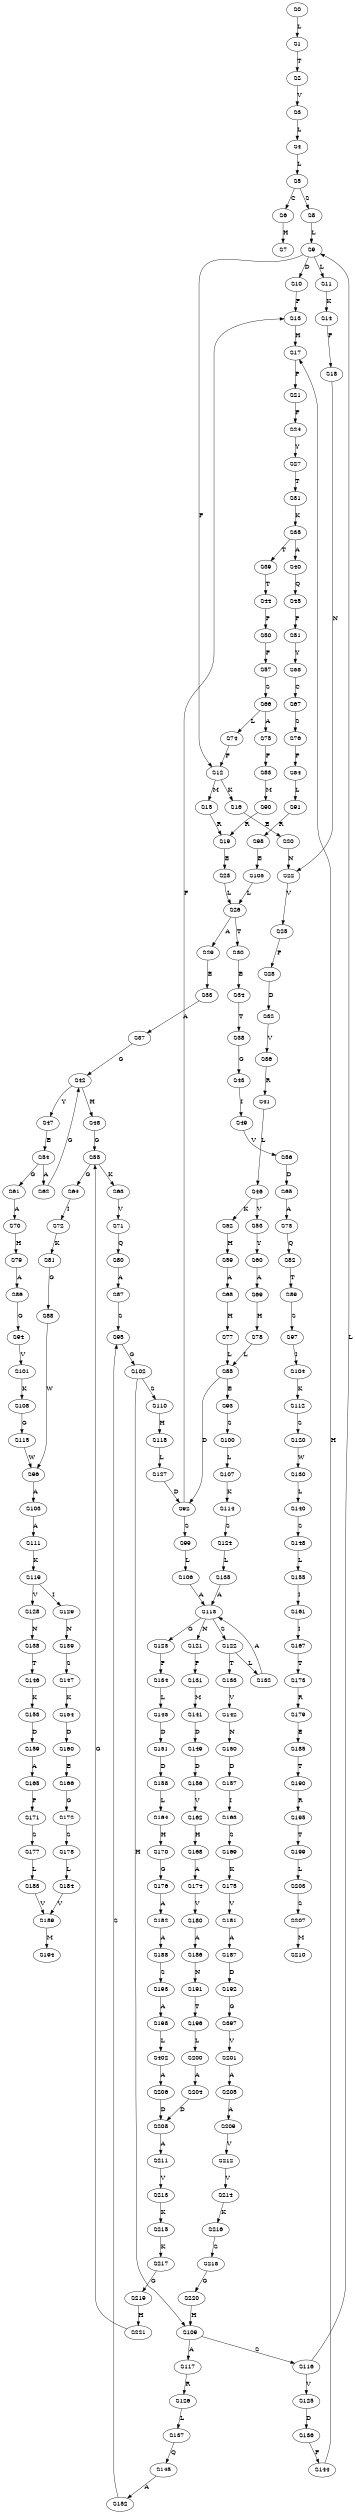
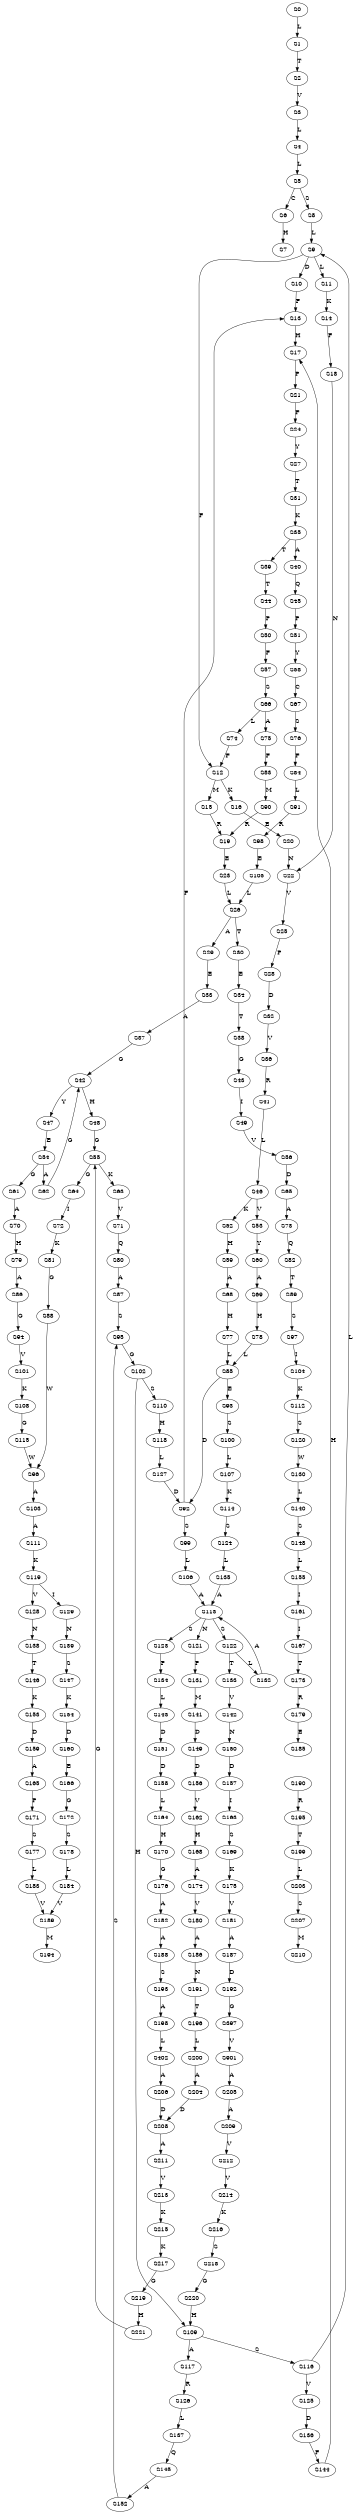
(190, 1629) -> (190, 1629)
(298, 1765) -> none
(229, 2058) -> (229, 2058)
